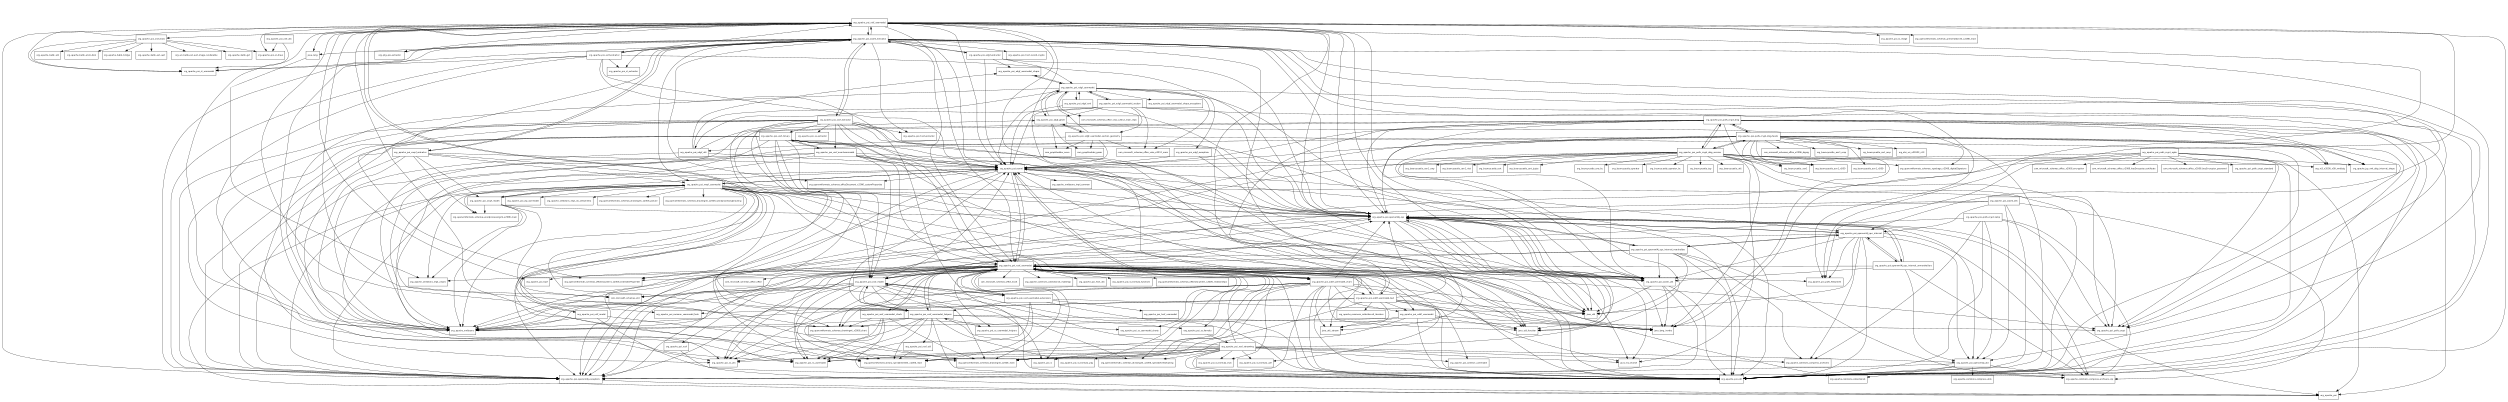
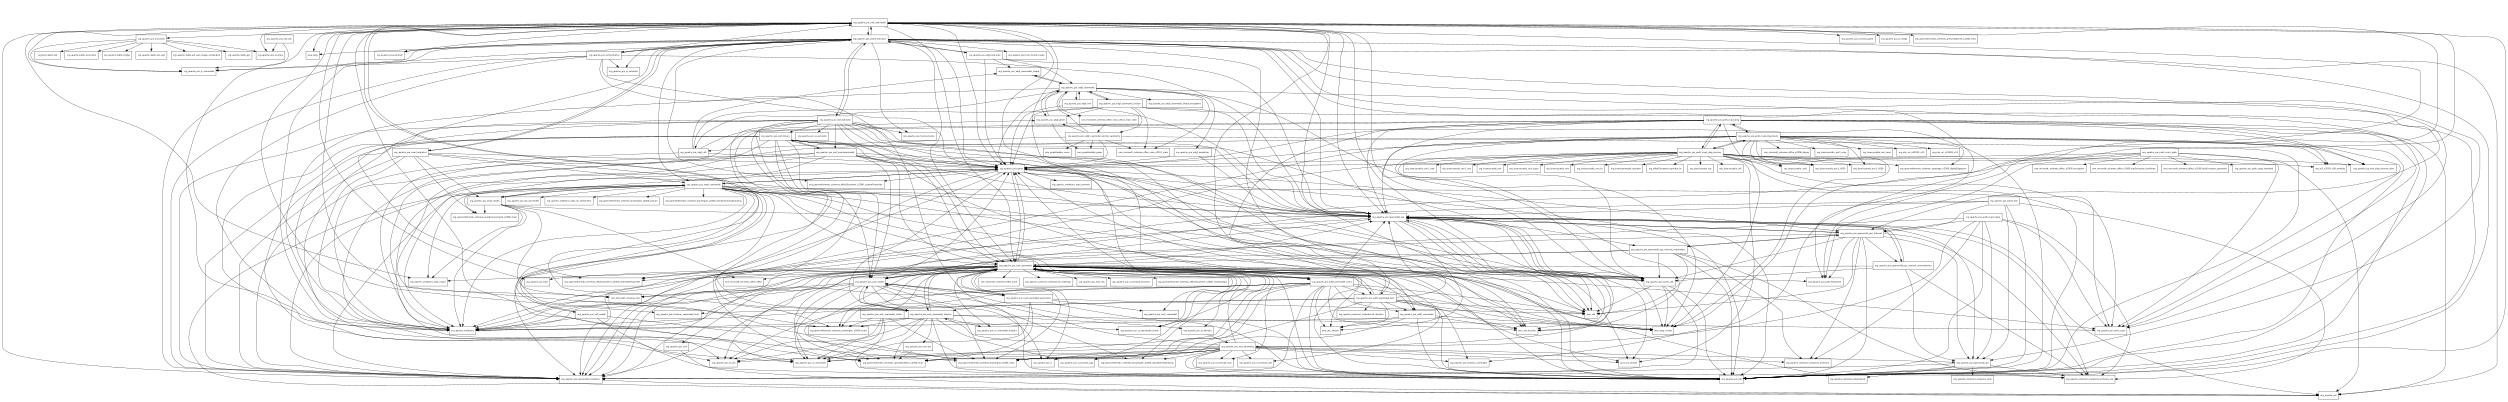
none -> (2209, 27)
none -> (1857, 39)
none -> (1756, 49)
(48, 55) -> (48, 55)
(196, 55) -> (196, 55)
(390, 55) -> (390, 55)
(1070, 128) -> (1102, 127)
(1054, 135) -> none
none -> (1945, 152)
none -> (1805, 161)
none -> (1558, 169)
(1626, 169) -> (1626, 169)
(1665, 169) -> (1665, 169)
(2374, 169) -> (2374, 169)
(1358, 180) -> (1438, 183)
none -> (543, 184)
(243, 194) -> (30, 62)
(212, 202) -> (1111, 208)
(1524, 227) -> none
none -> (613, 231)
(1884, 250) -> (1925, 226)
(1112, 260) -> (1217, 245)
(929, 276) -> (1232, 283)
(777, 313) -> none
none -> (1635, 339)
(2143, 345) -> none
none -> (1158, 354)
(893, 363) -> (893, 363)
